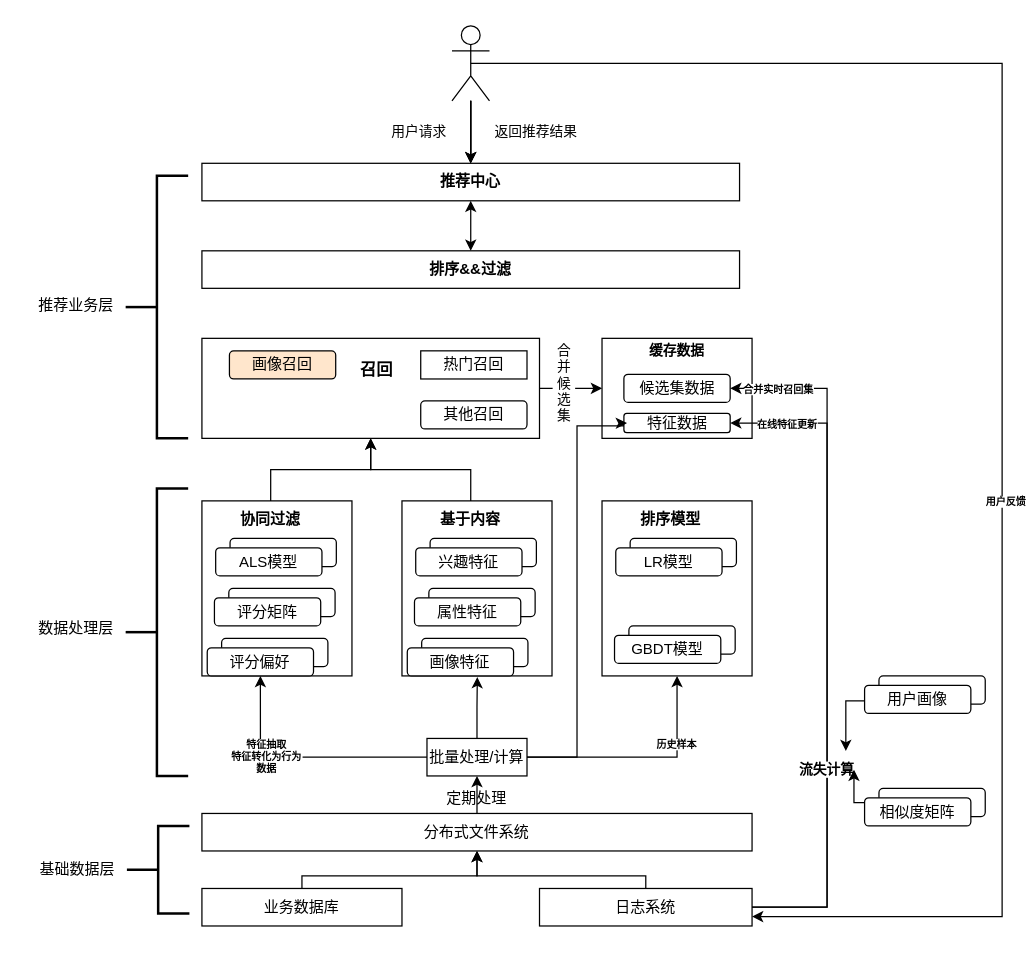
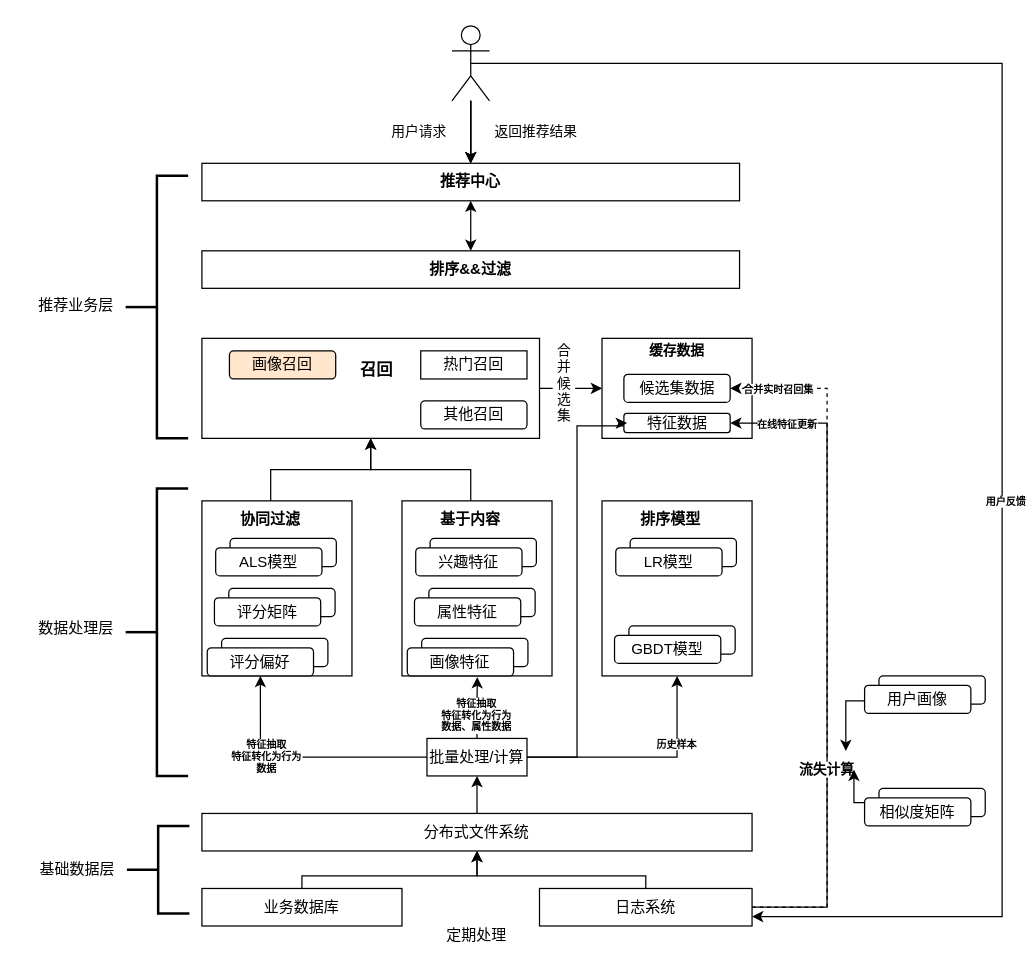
(827, 397) -> (827, 397)
none -> (477, 715)
(477, 798) -> (477, 935)
